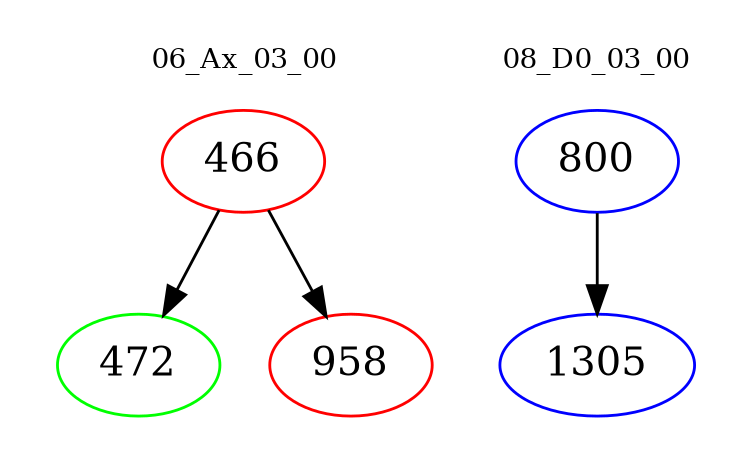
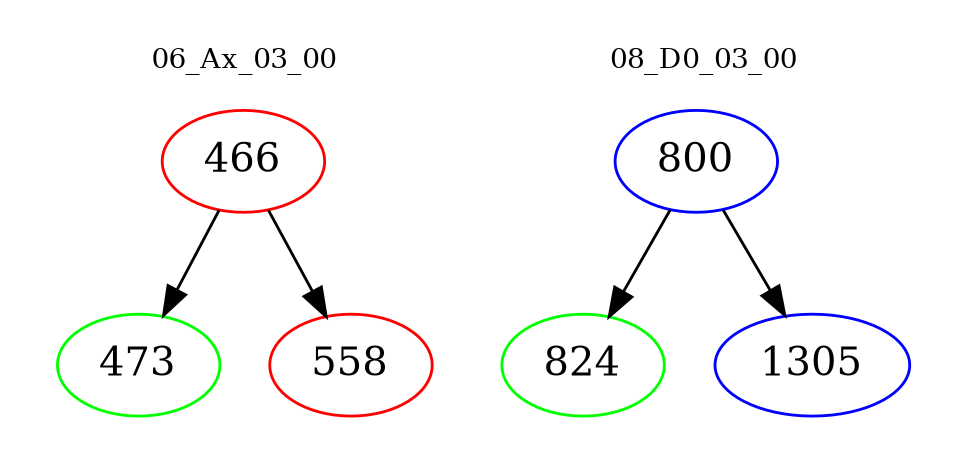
(139, 365) -> (139, 365)
(351, 365) -> (351, 365)
none -> (583, 365)
